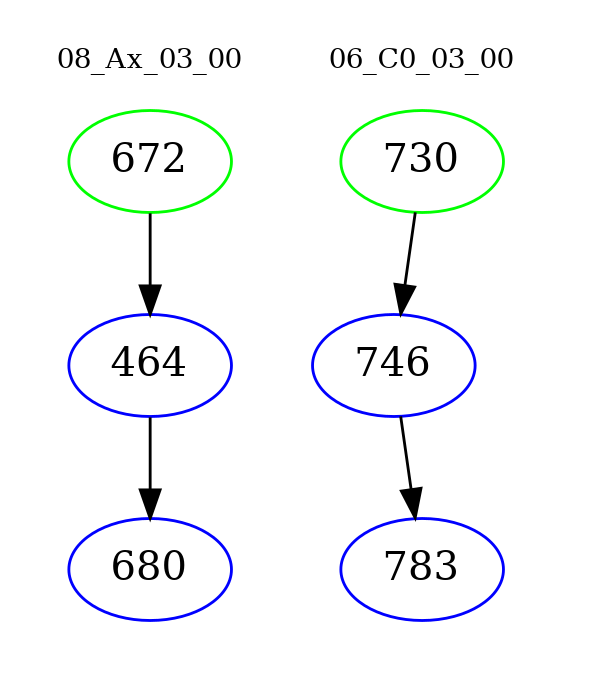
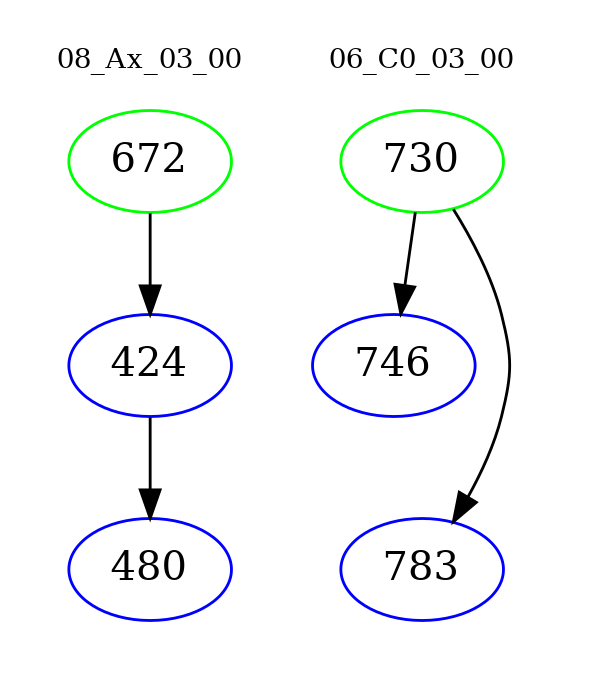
(150, 366) -> (150, 366)
(406, 453) -> (509, 351)
(150, 570) -> (150, 570)
